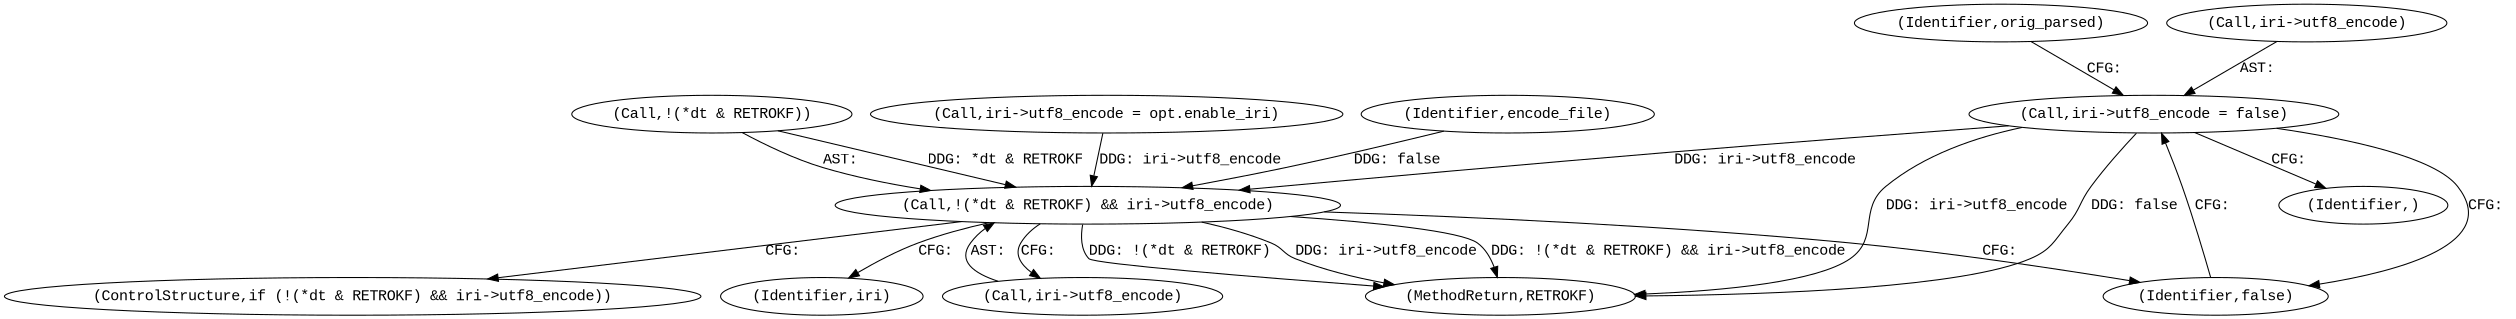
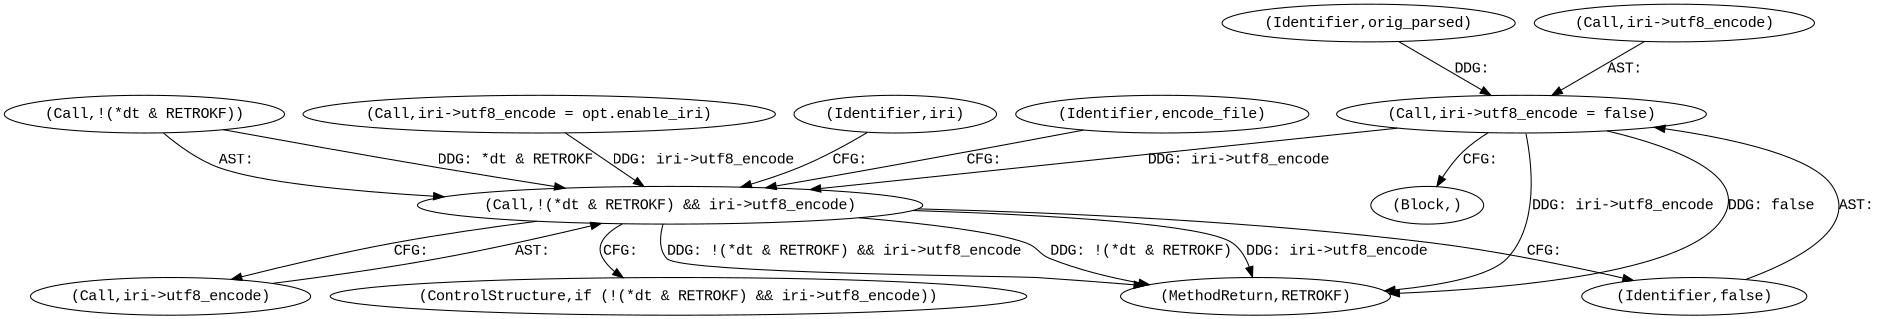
(2109, 69) -> (1476, 69)
(1397, 160) -> (988, 160)
(2460, 191) -> none
(2217, 205) -> (1861, 205)
(2363, 205) -> (1427, 205)
(921, 242) -> (811, 162)
